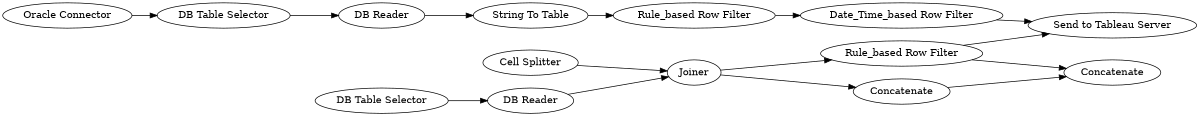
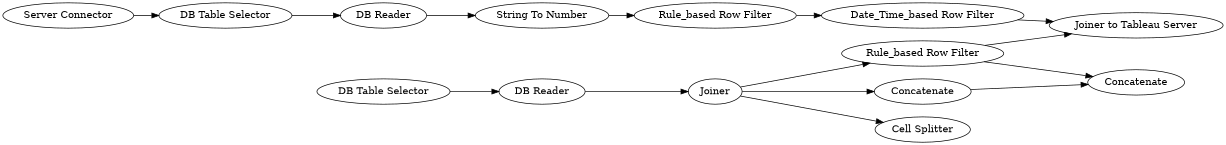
(67, 15) -> (68, 15)
(531, 15) -> (542, 15)
(1112, 25) -> (1136, 25)
(619, 68) -> (808, 109)
